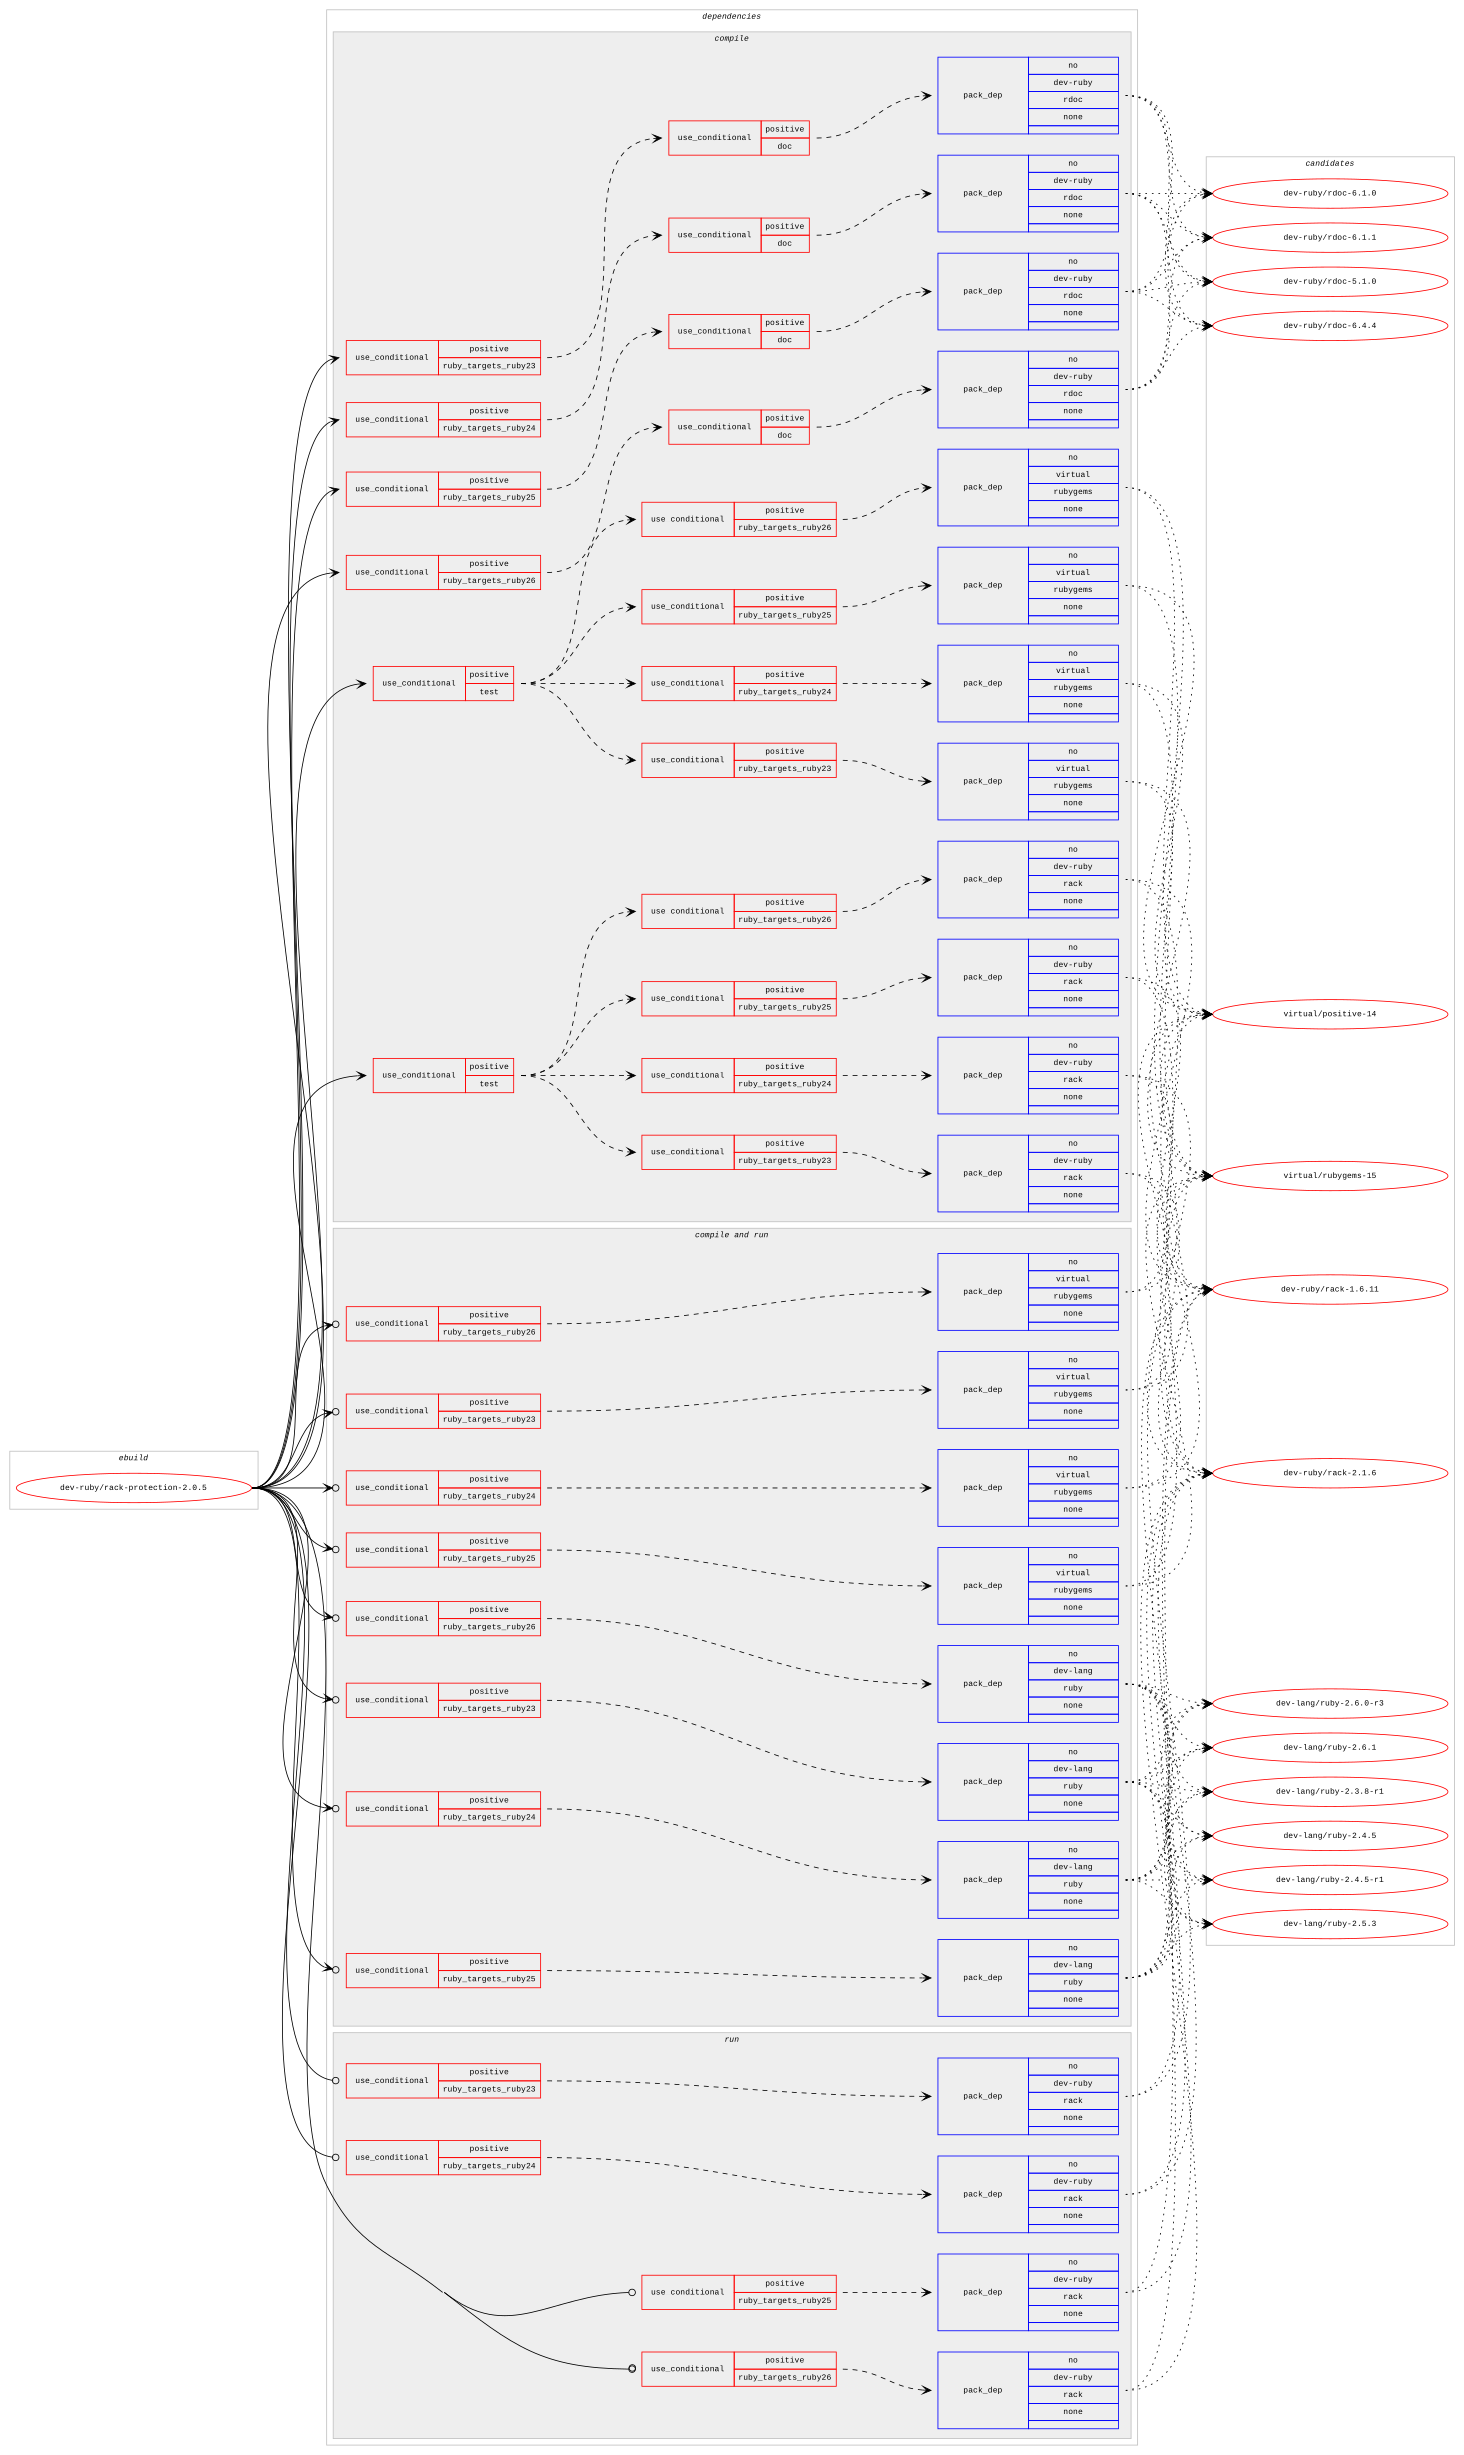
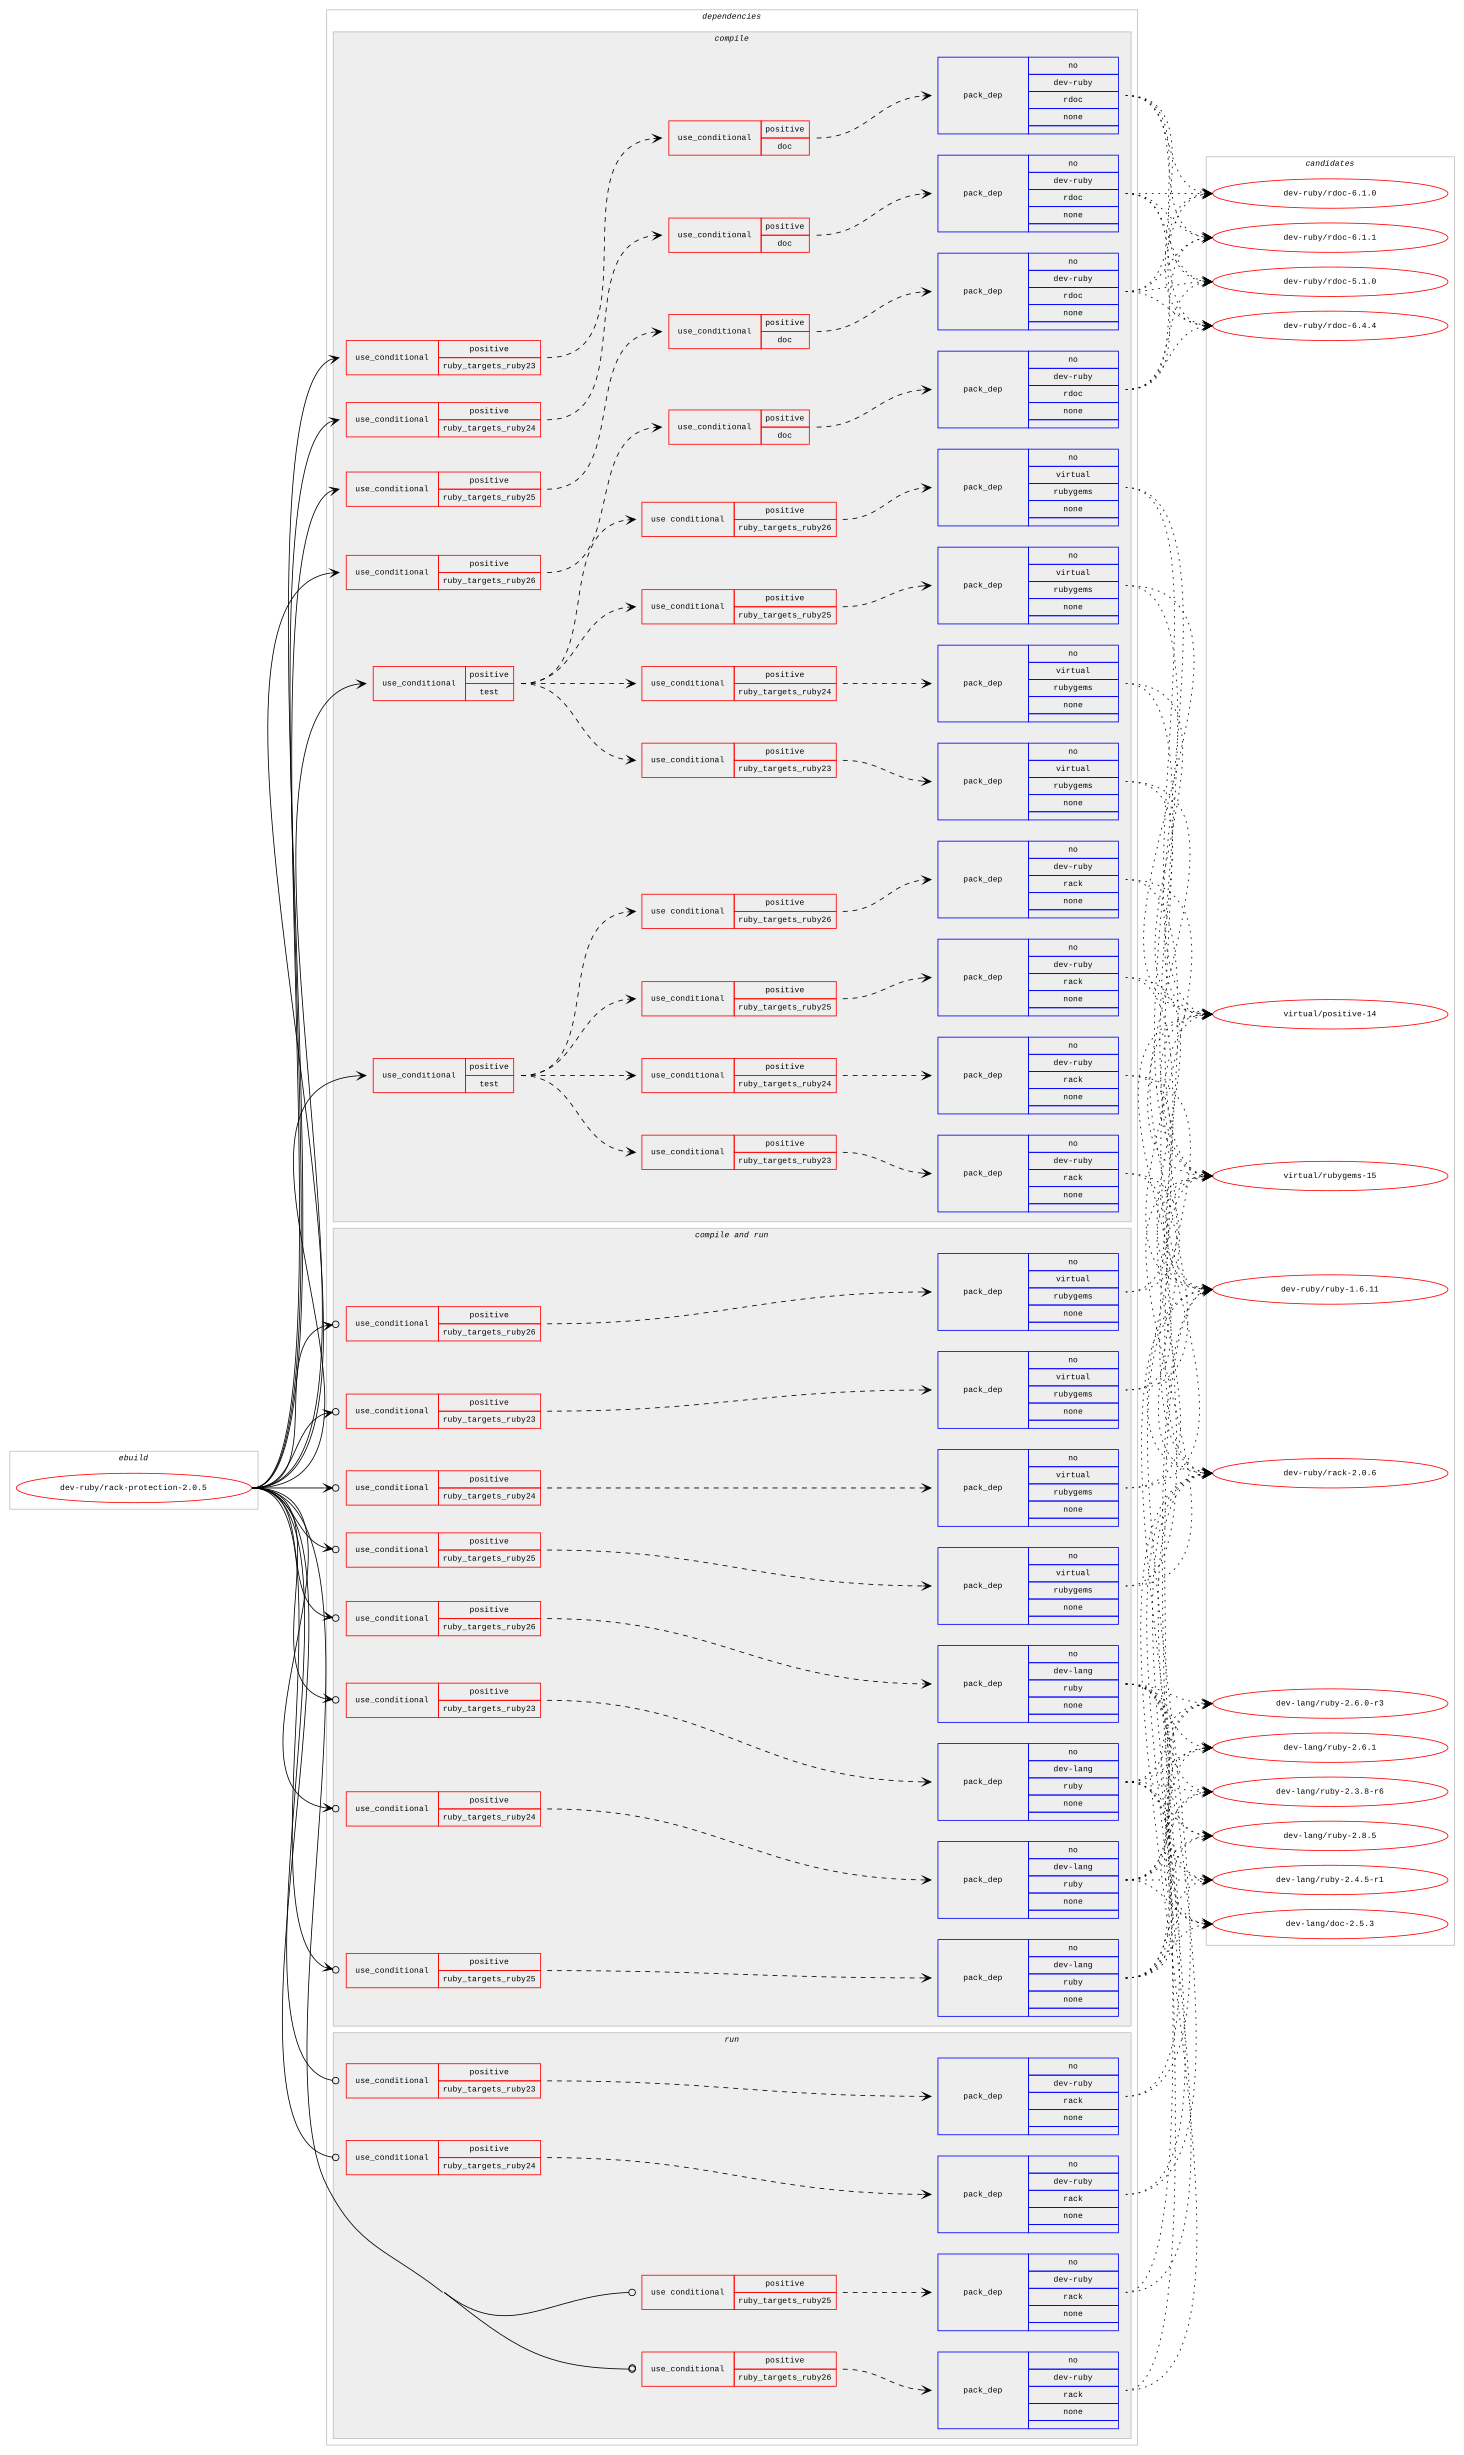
(1330, 1290) -> (1330, 1290)
(1330, 1473) -> (1330, 1473)
(1330, 1792) -> (1330, 1792)
(1330, 1836) -> (1330, 1836)
(1330, 1924) -> (1330, 1924)
